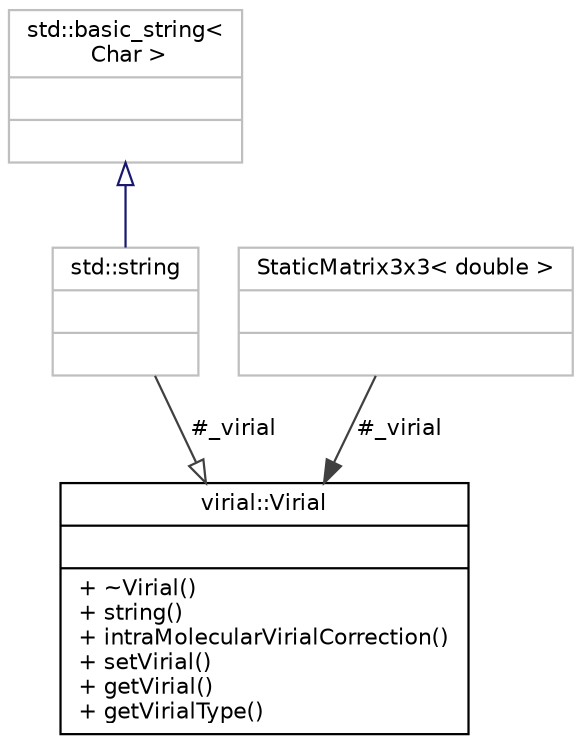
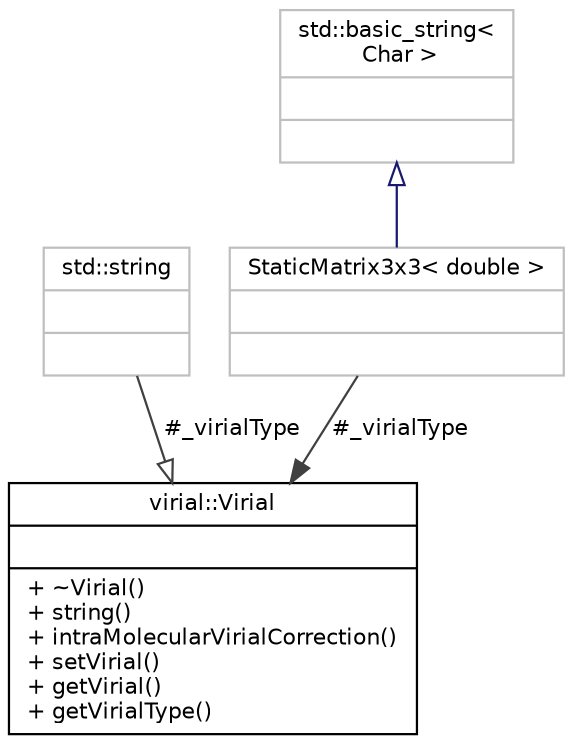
(126, 216) -> (397, 216)
(231, 429) -> (229, 429)
(397, 429) -> (397, 429)
